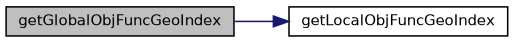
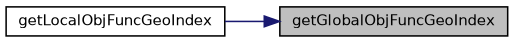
(254, 21) -> (245, 21)
